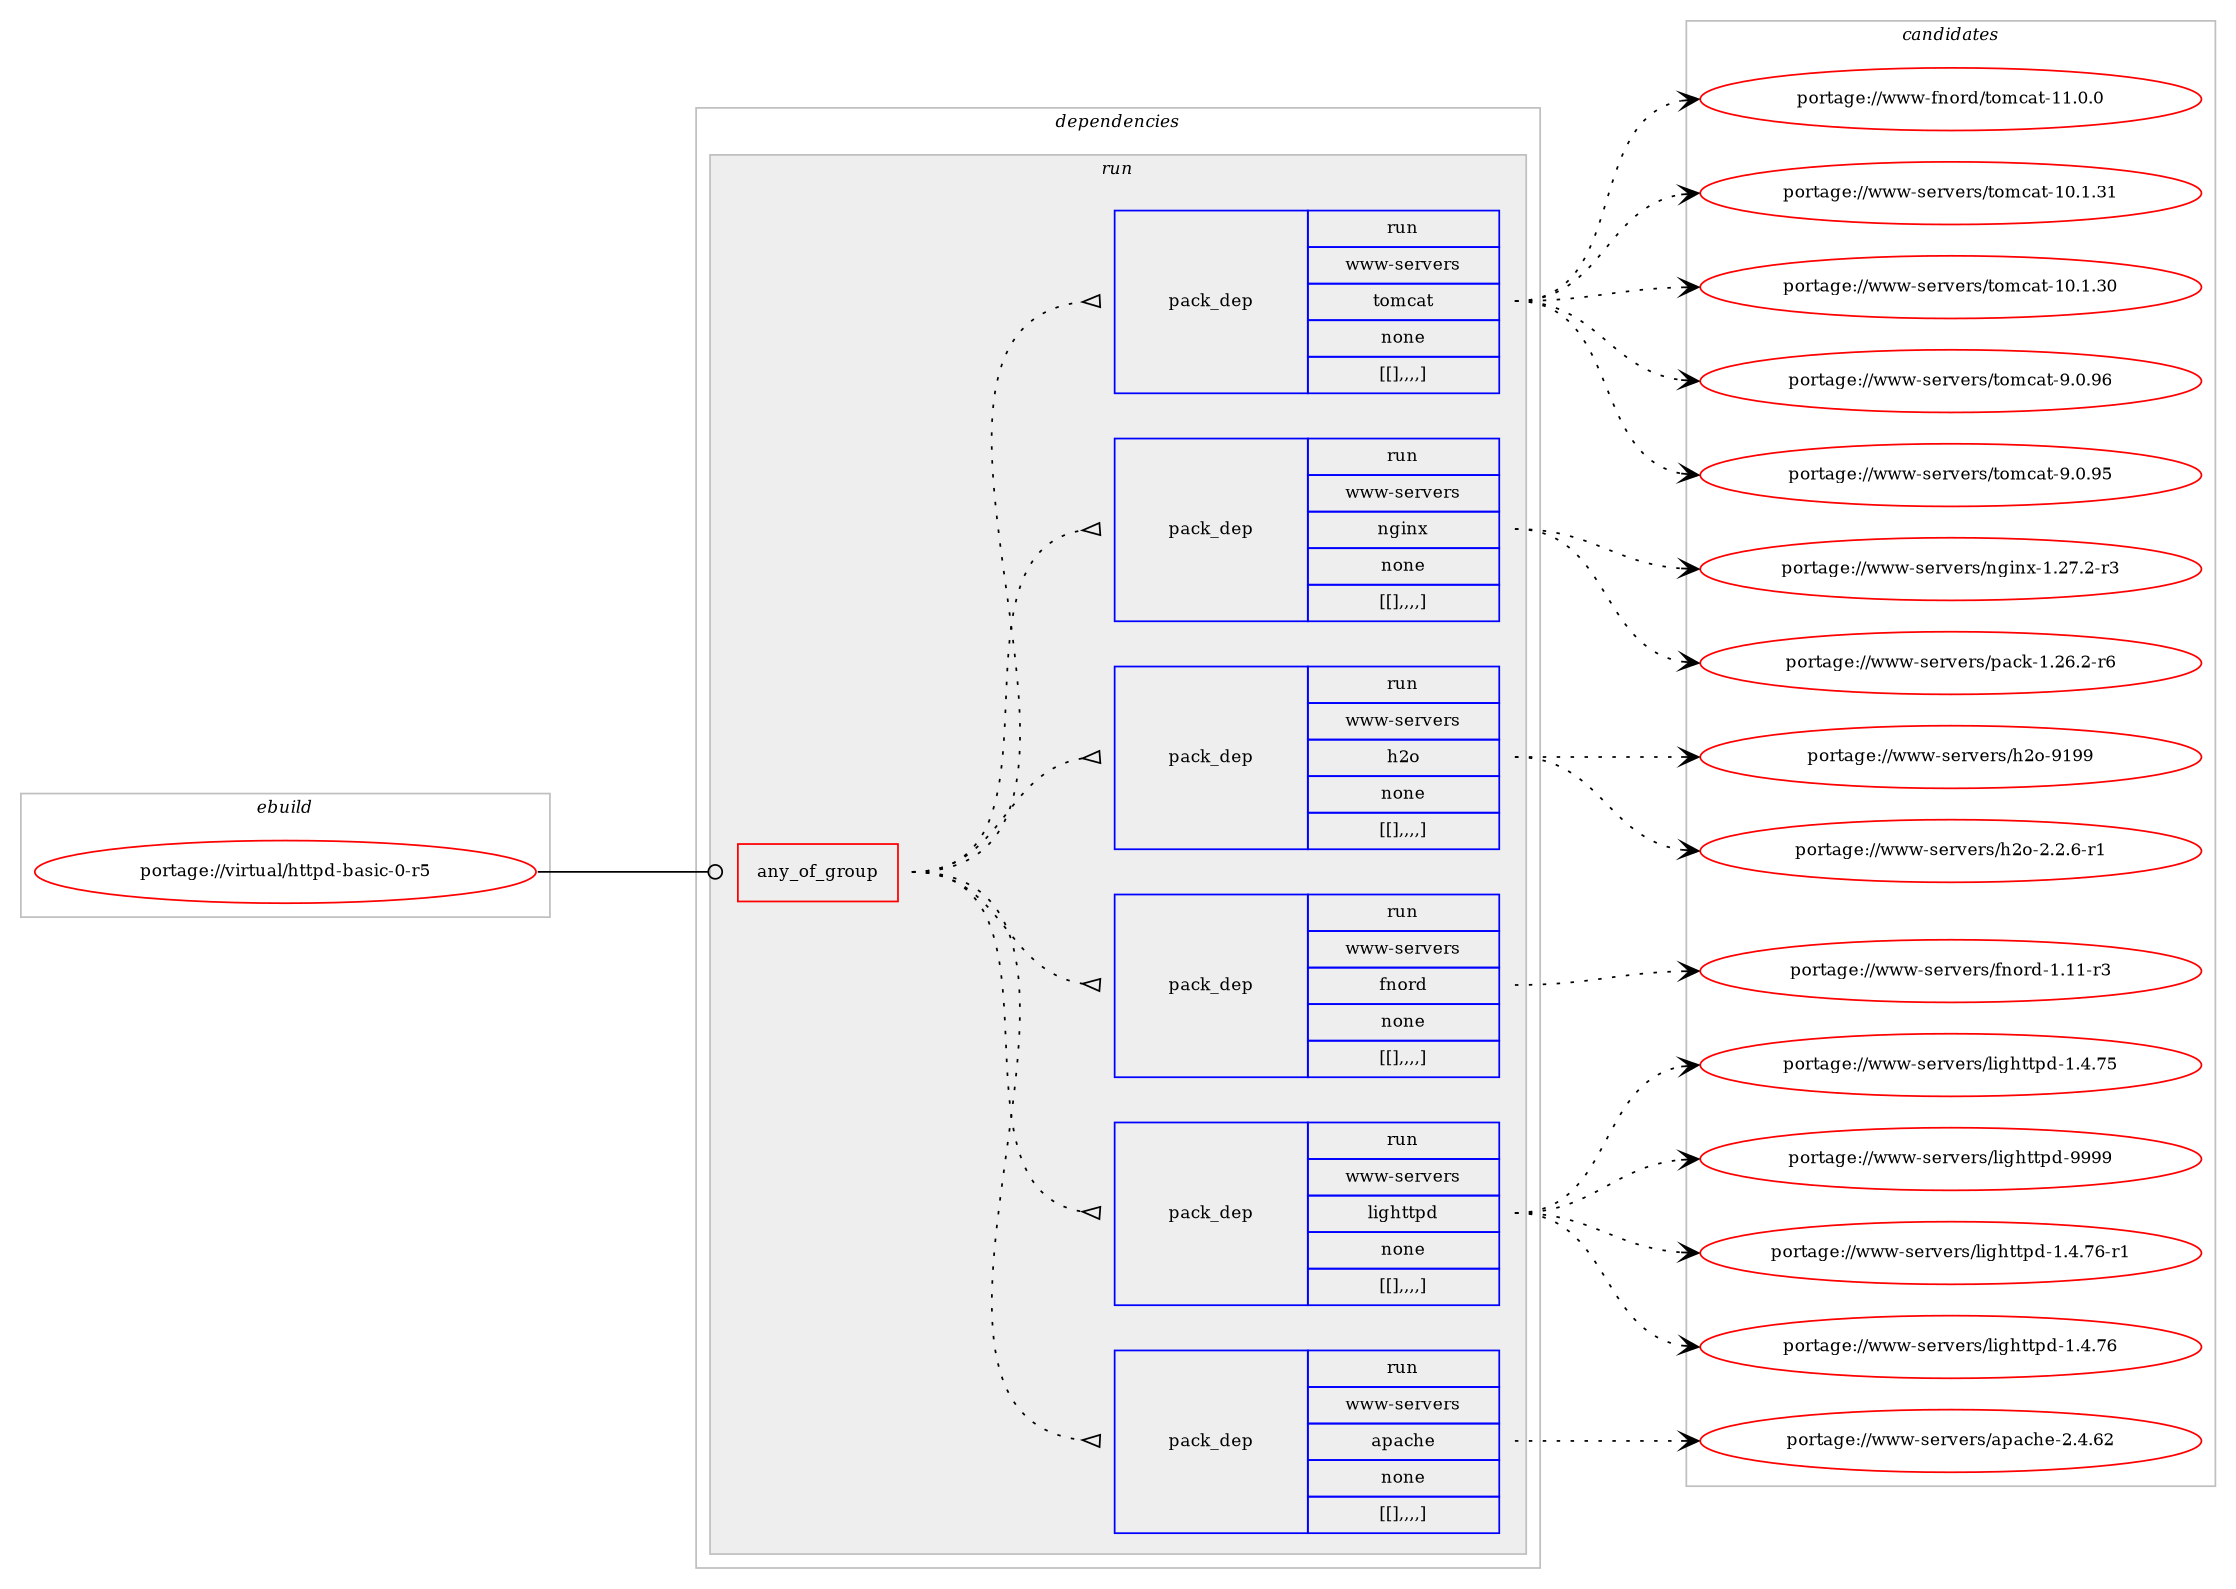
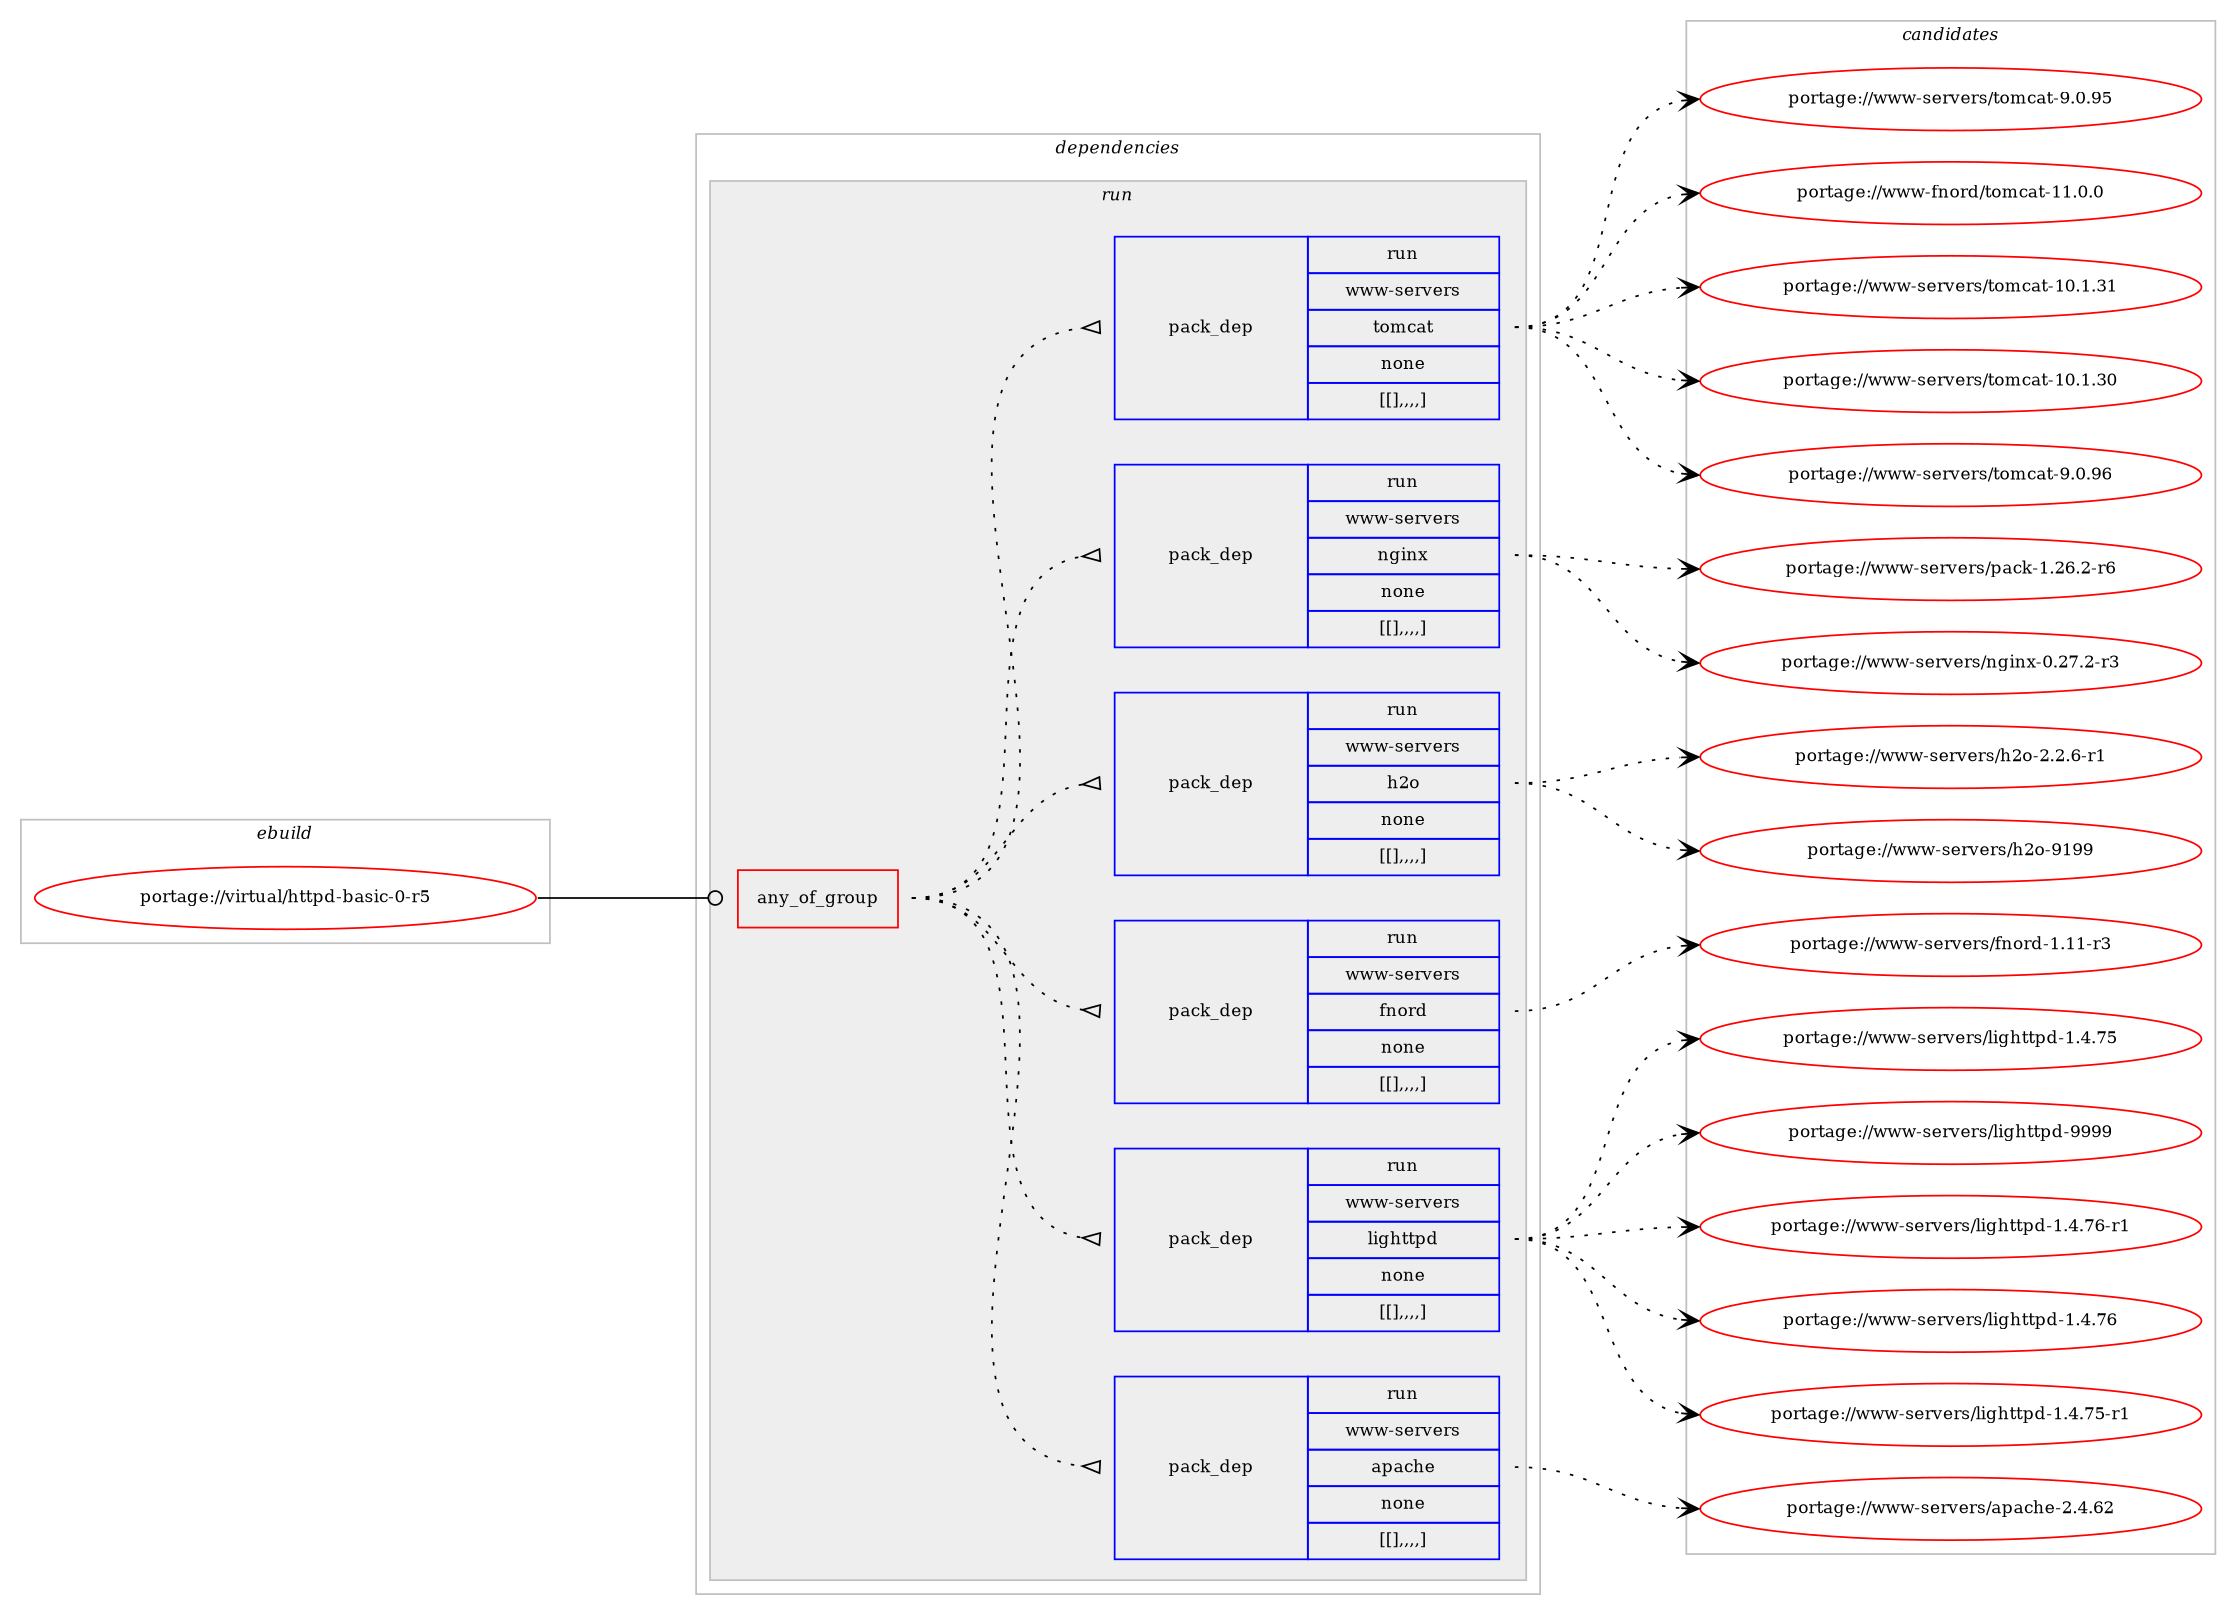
(1951, 569) -> (1951, 663)
none -> (1951, 1415)
